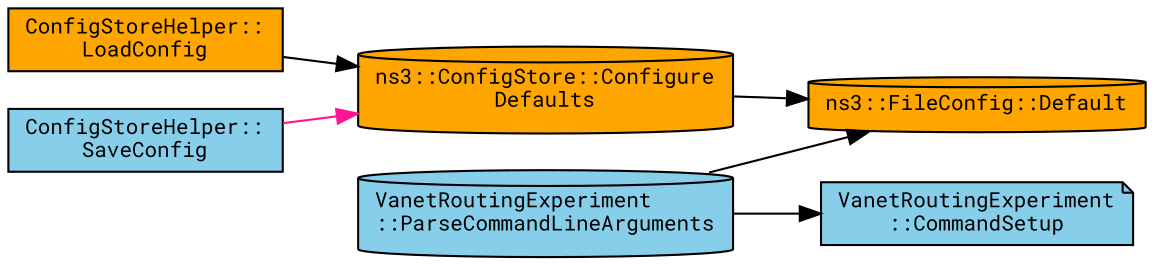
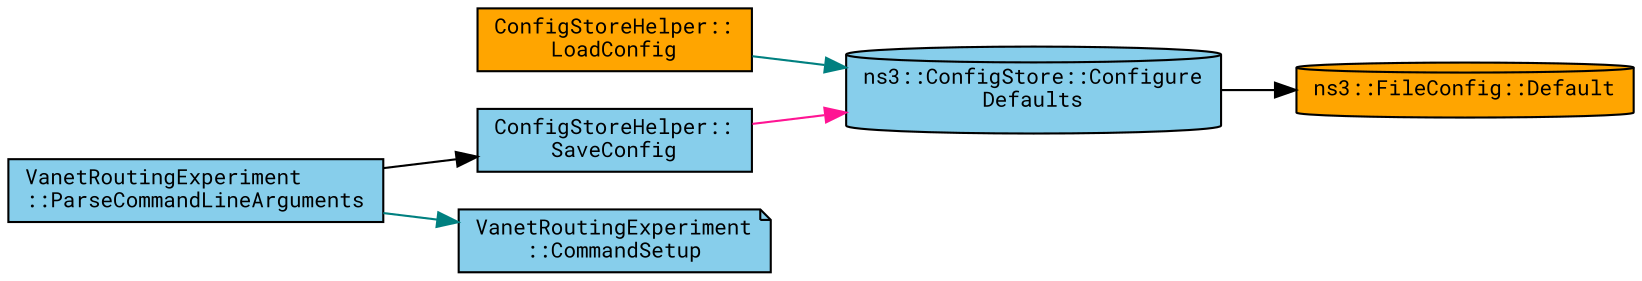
(310, 60) -> (788, 61)
(546, 90) -> (1034, 90)
(779, 155) -> (420, 164)
(546, 214) -> (196, 191)
(767, 214) -> (410, 216)
